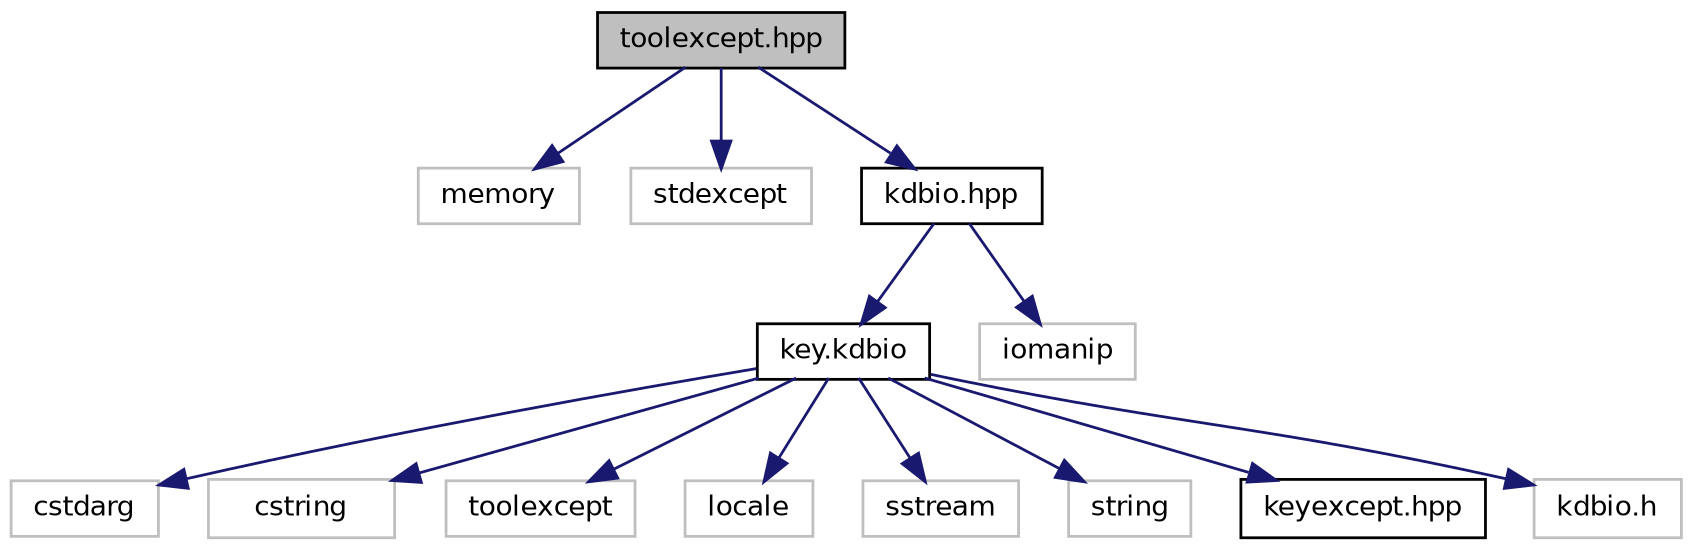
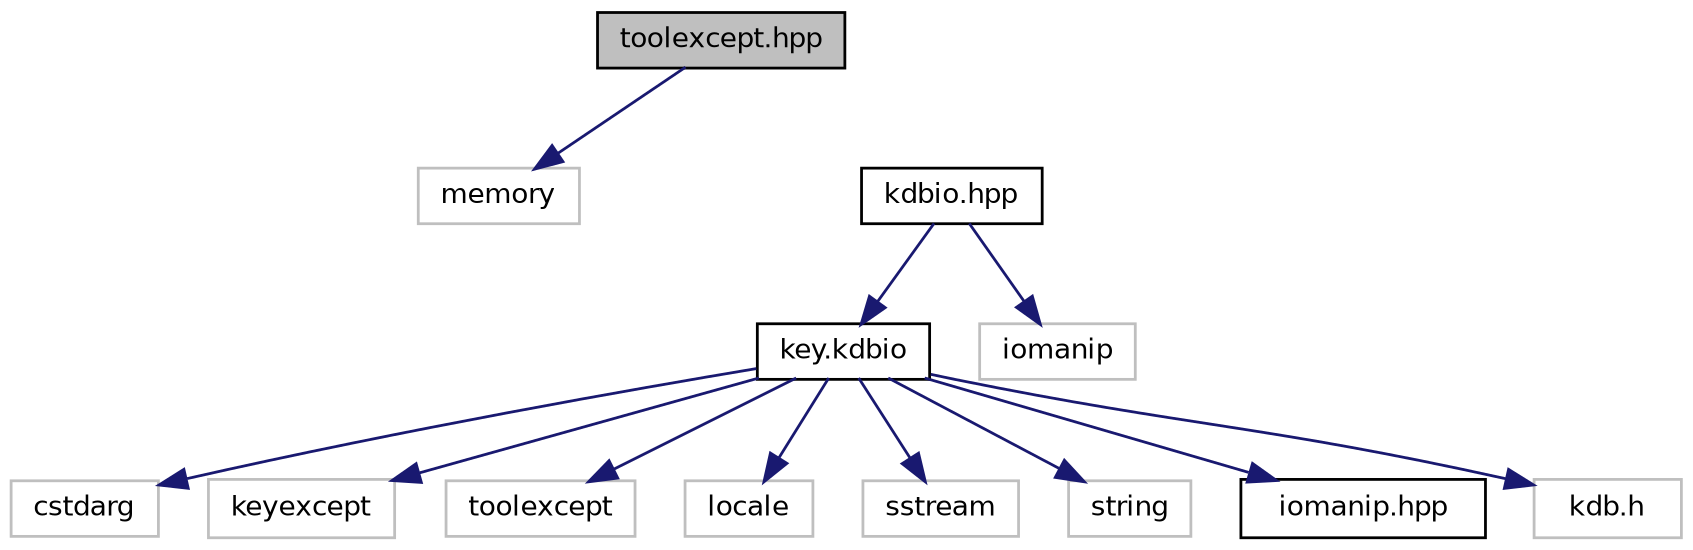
(824, 110) -> none
(721, 196) -> none
(302, 509) -> (302, 509)
(1363, 509) -> (1363, 509)
(1608, 509) -> (1608, 509)
